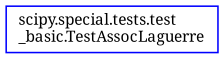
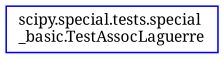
(112, 29) -> (112, 29)
